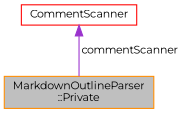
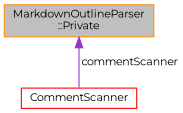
(79, 56) -> (79, 68)
